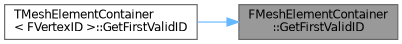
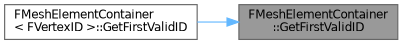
(101, 22) -> (101, 22)
